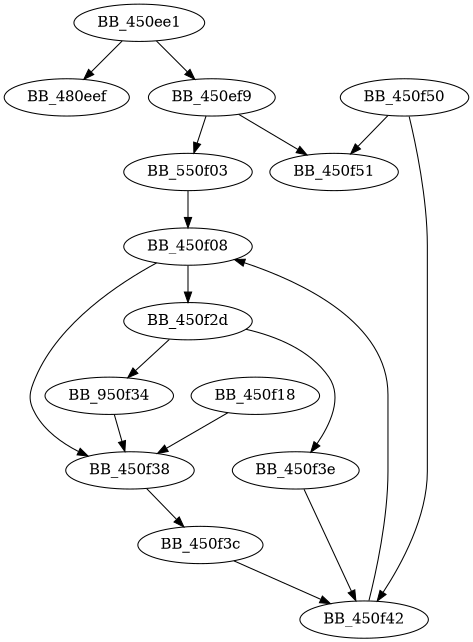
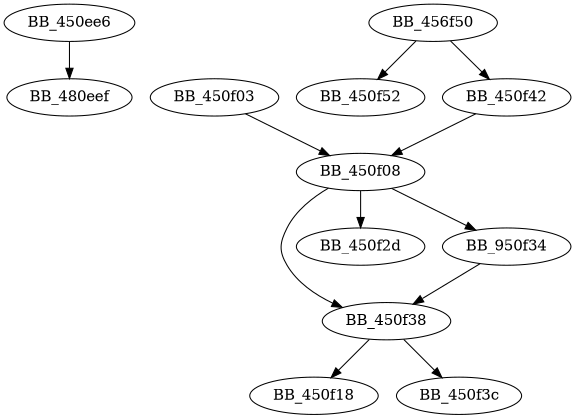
(139, 23) -> (69, 23)
(212, 97) -> none
(405, 97) -> (433, 23)
(188, 172) -> (215, 97)
(334, 172) -> (361, 97)
(152, 355) -> (429, 207)
(197, 430) -> (354, 355)
(296, 470) -> none
(277, 580) -> none
